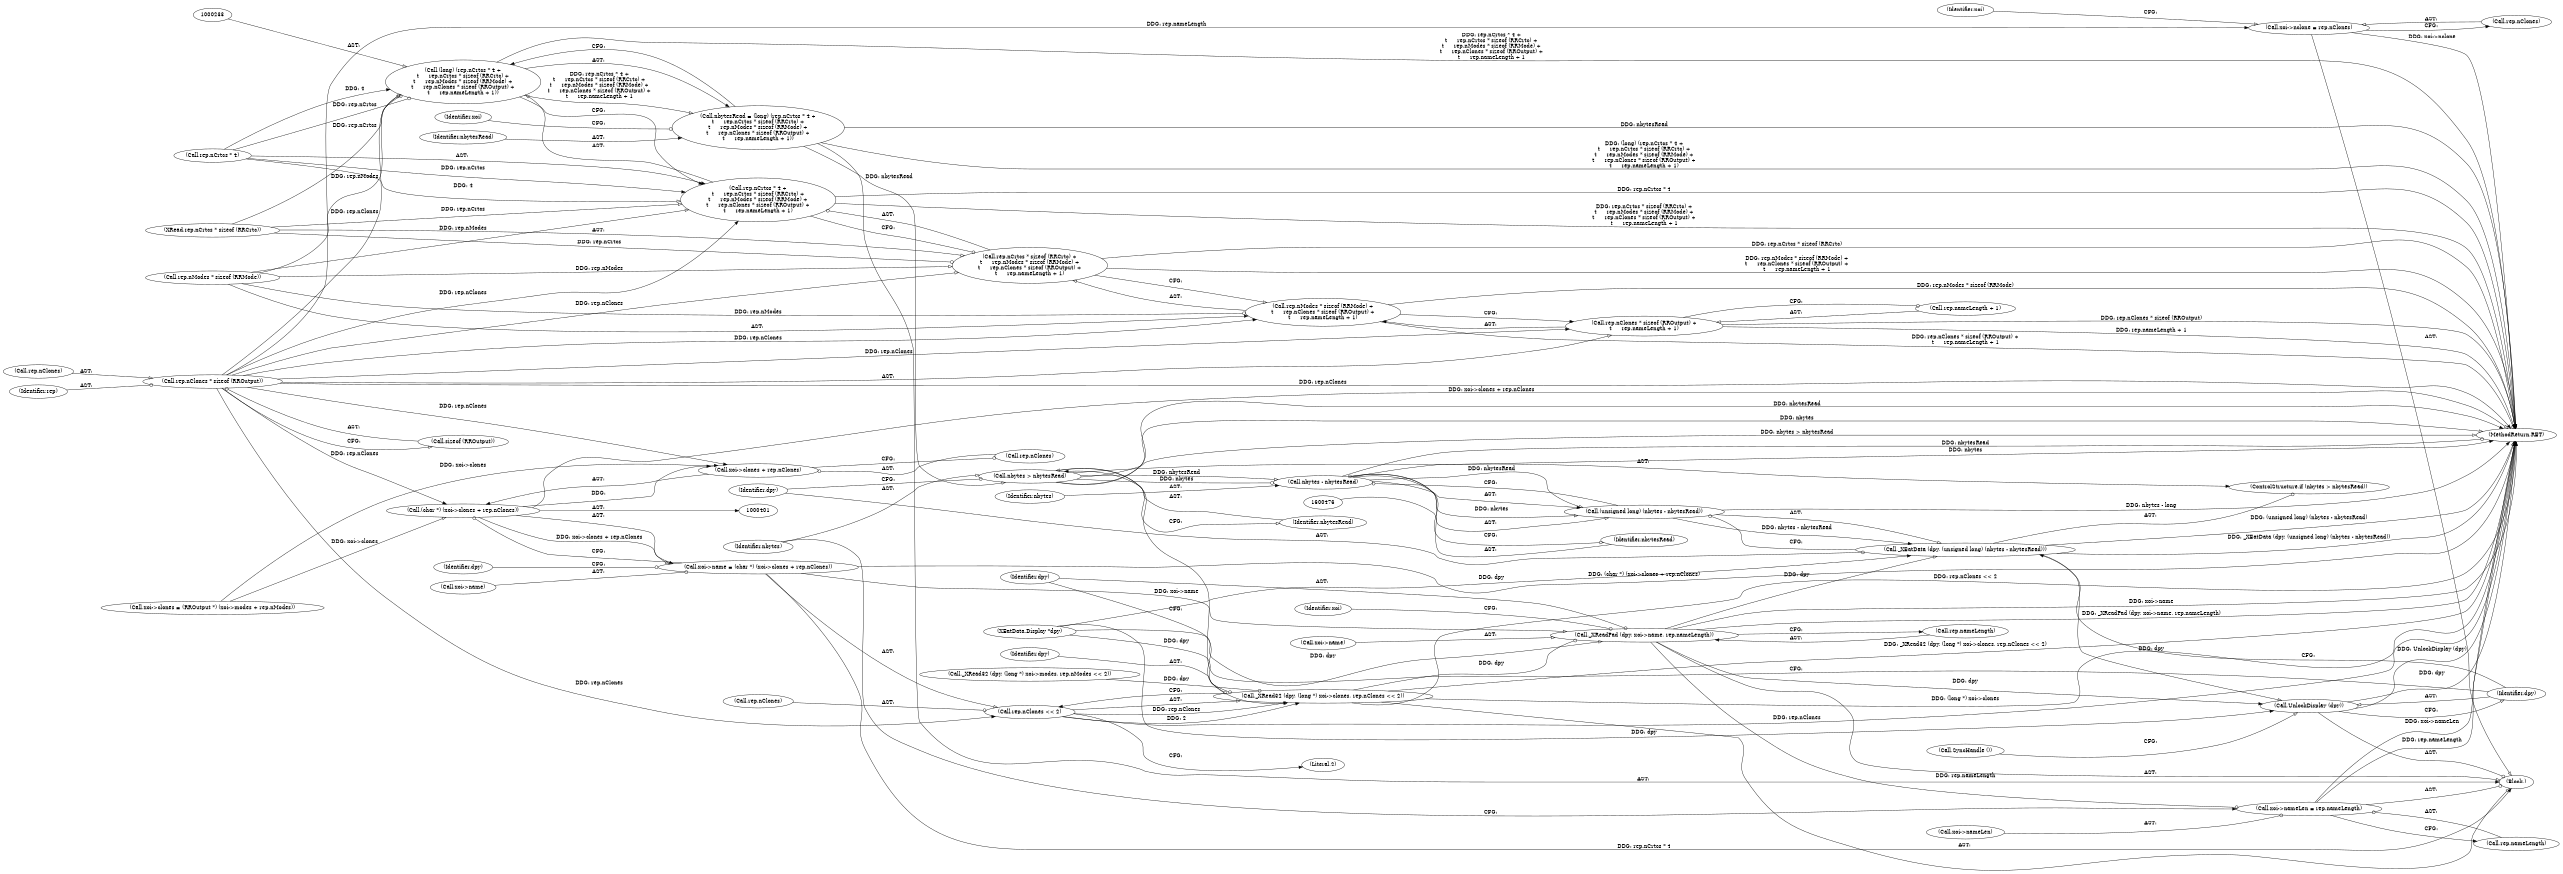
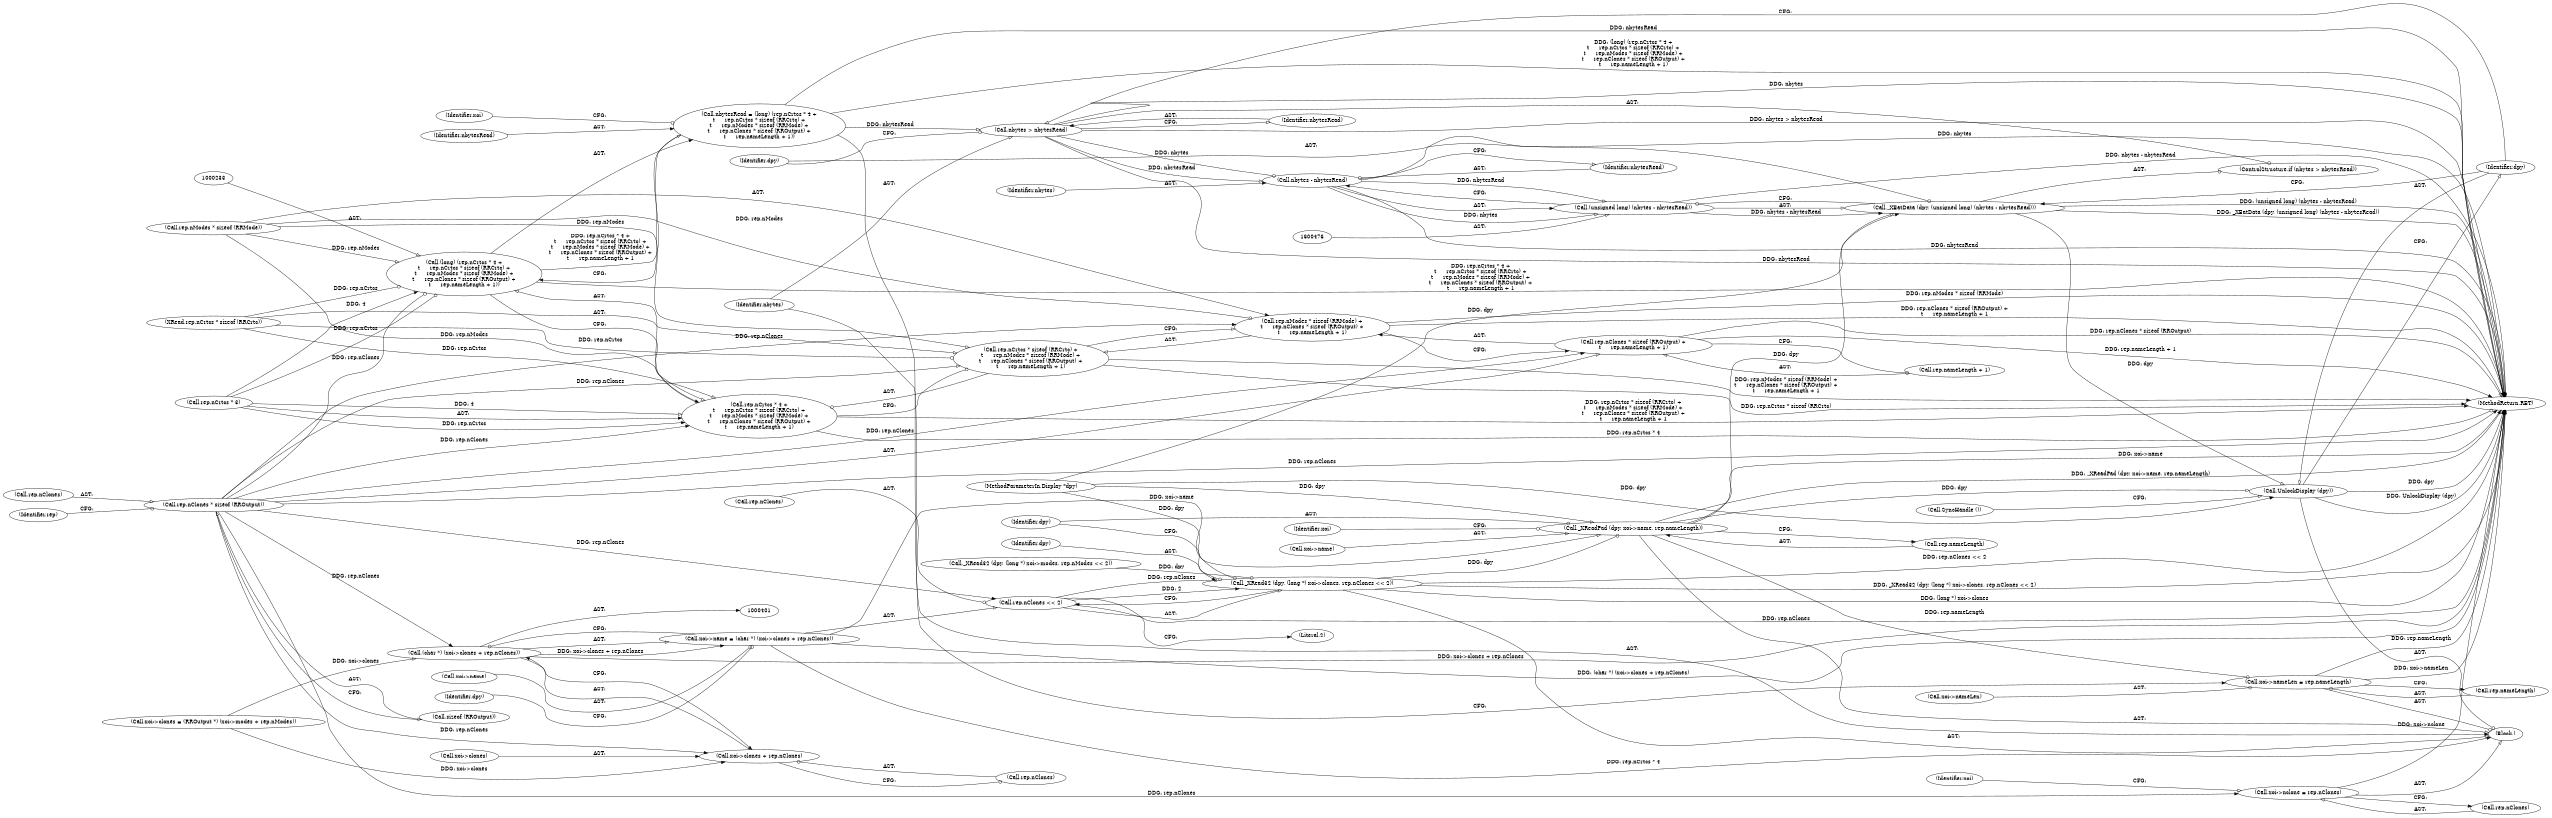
(1177, 24) -> (1172, 793)
(213, 156) -> (214, 403)
(87, 386) -> (88, 509)
(320, 427) -> (290, 644)
(1650, 468) -> (1664, 106)
(1497, 488) -> (1457, 198)
(599, 493) -> (601, 674)
(2151, 506) -> (2141, 155)
(1030, 632) -> (1031, 487)
(1954, 689) -> (1957, 494)
none -> (464, 756)
